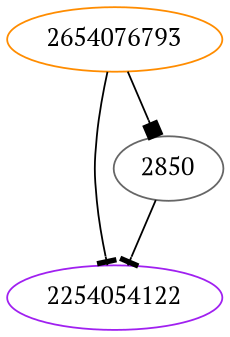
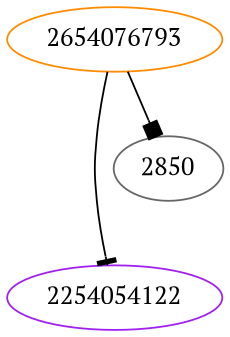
(144, 228) -> none
